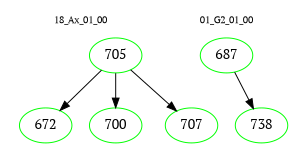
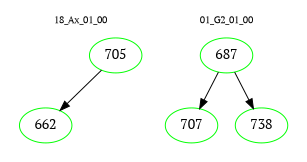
(143, 81) -> (211, 86)
(46, 125) -> (46, 125)
(116, 125) -> none
